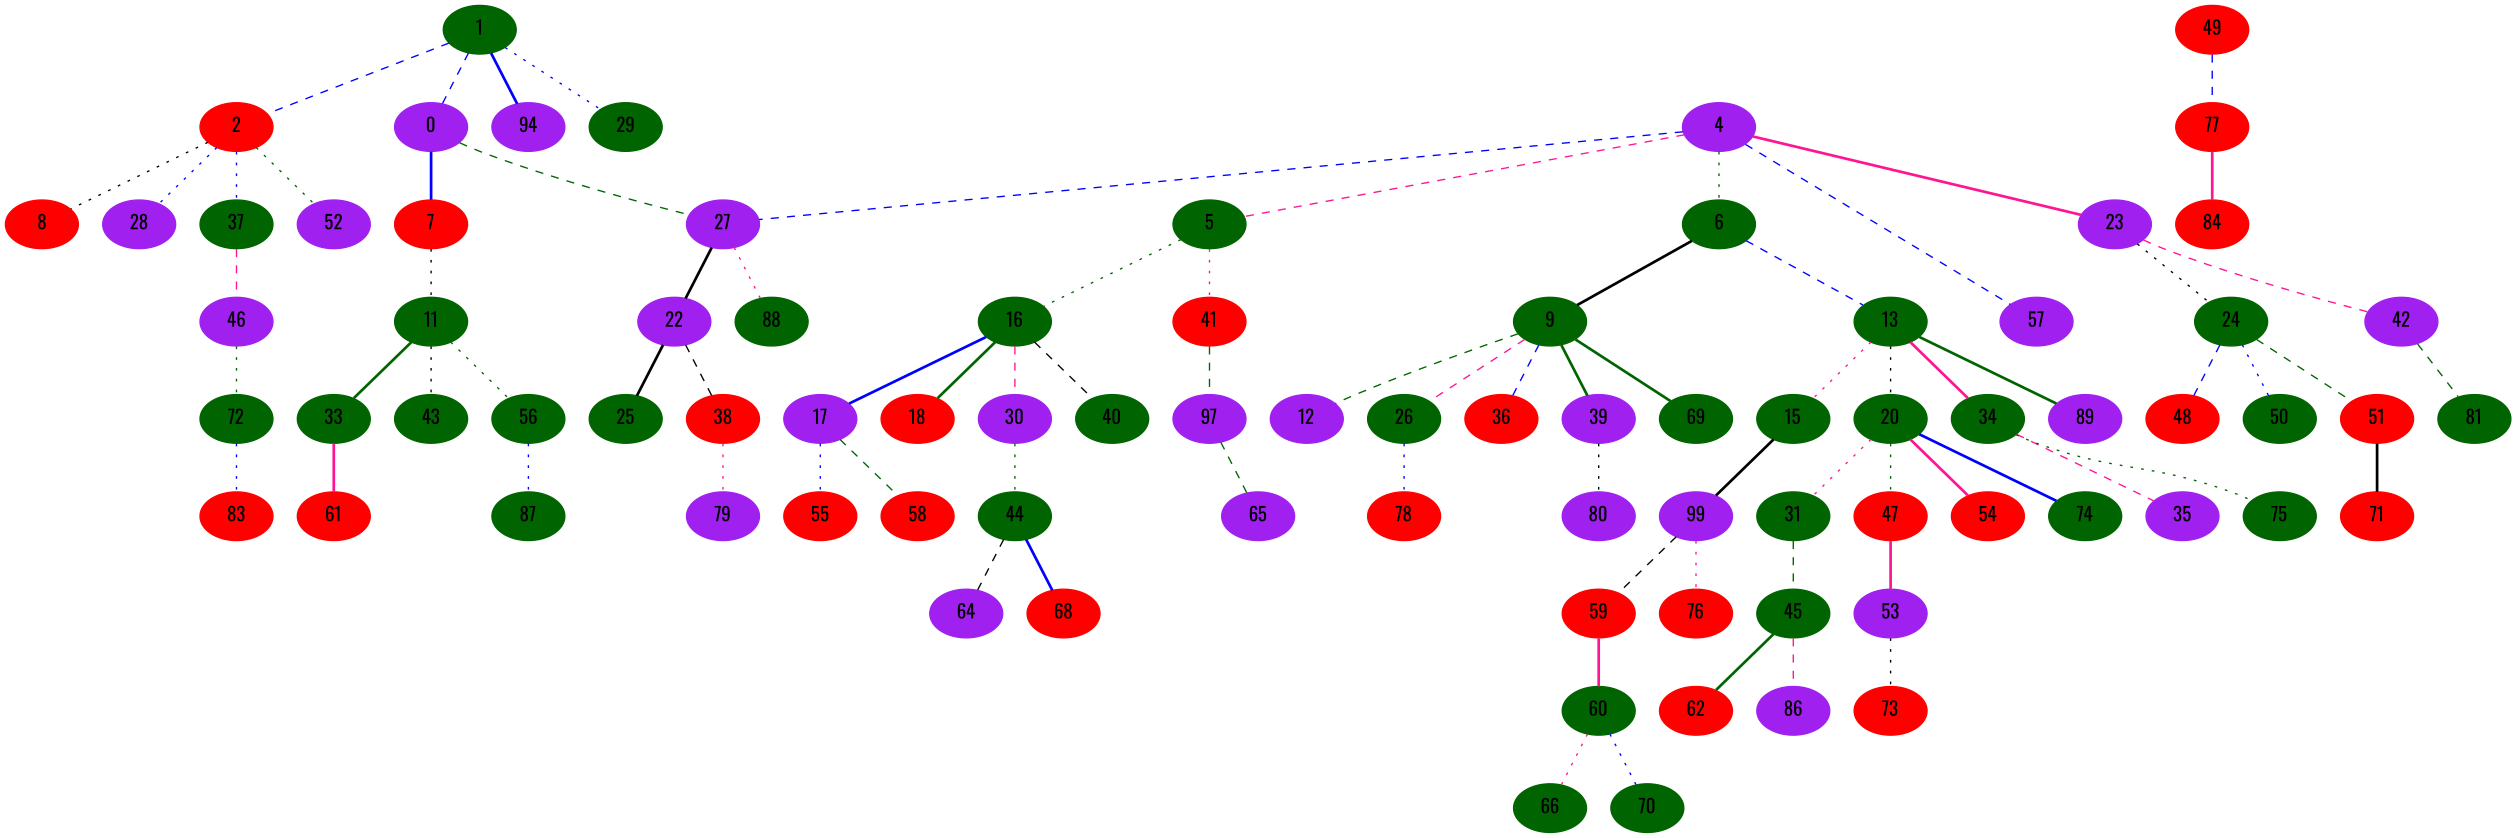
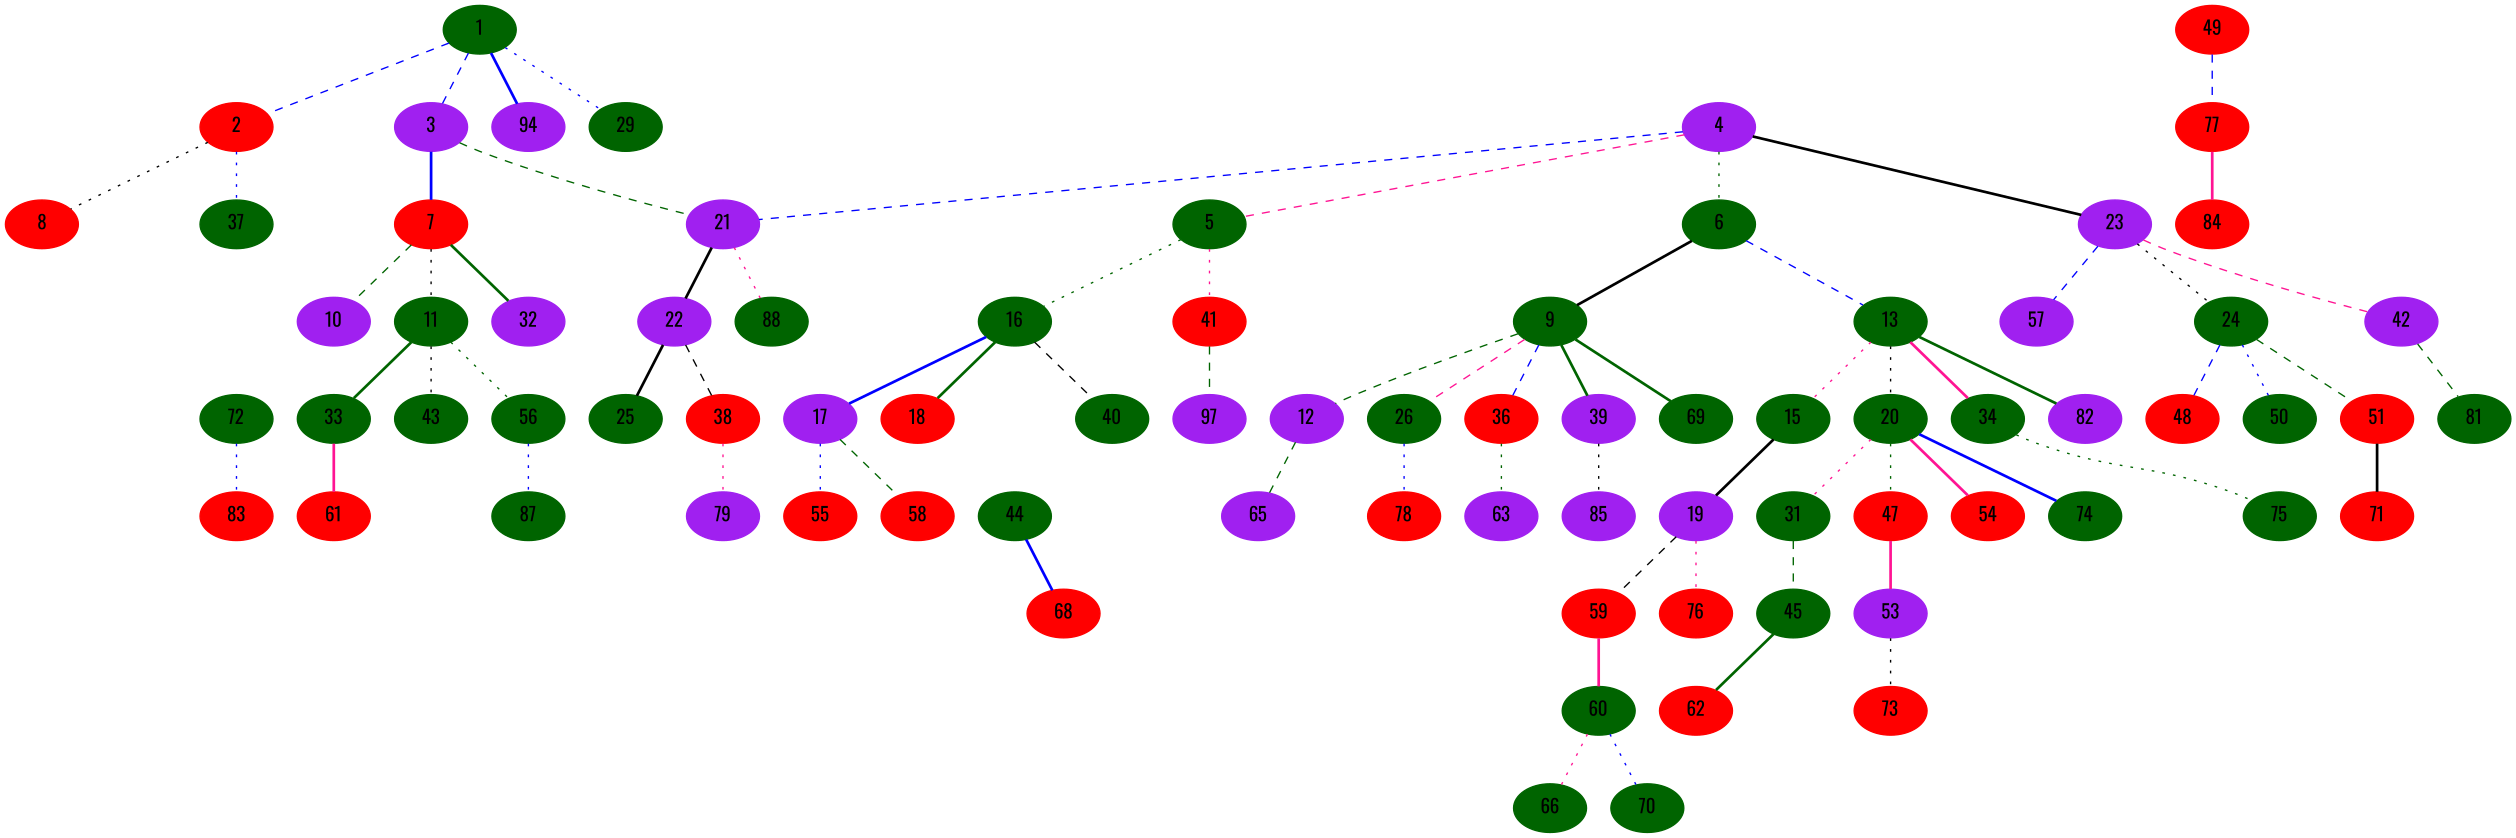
(431, 127) -> (431, 127)
(1917, 176) -> (1917, 176)
(139, 224) -> none
(334, 224) -> none
(723, 224) -> (723, 224)
(1878, 224) -> (2076, 273)
(236, 322) -> none
none -> (334, 322)
none -> (528, 322)
(1015, 419) -> none
(2085, 419) -> (2085, 419)
(1234, 468) -> (1282, 468)
none -> (1501, 516)
(1599, 516) -> (1599, 516)
(1696, 516) -> (1696, 516)
(2182, 516) -> none
(966, 614) -> none
(1793, 711) -> none
